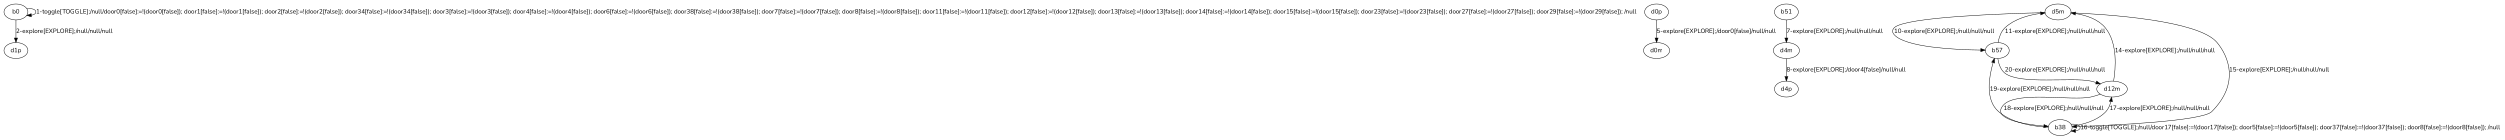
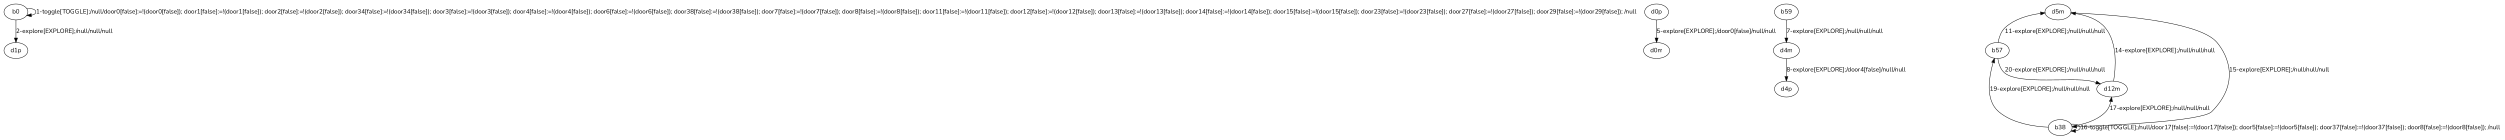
(1786, 12) -> (1786, 12)
(1921, 20) -> none
(2024, 98) -> none
